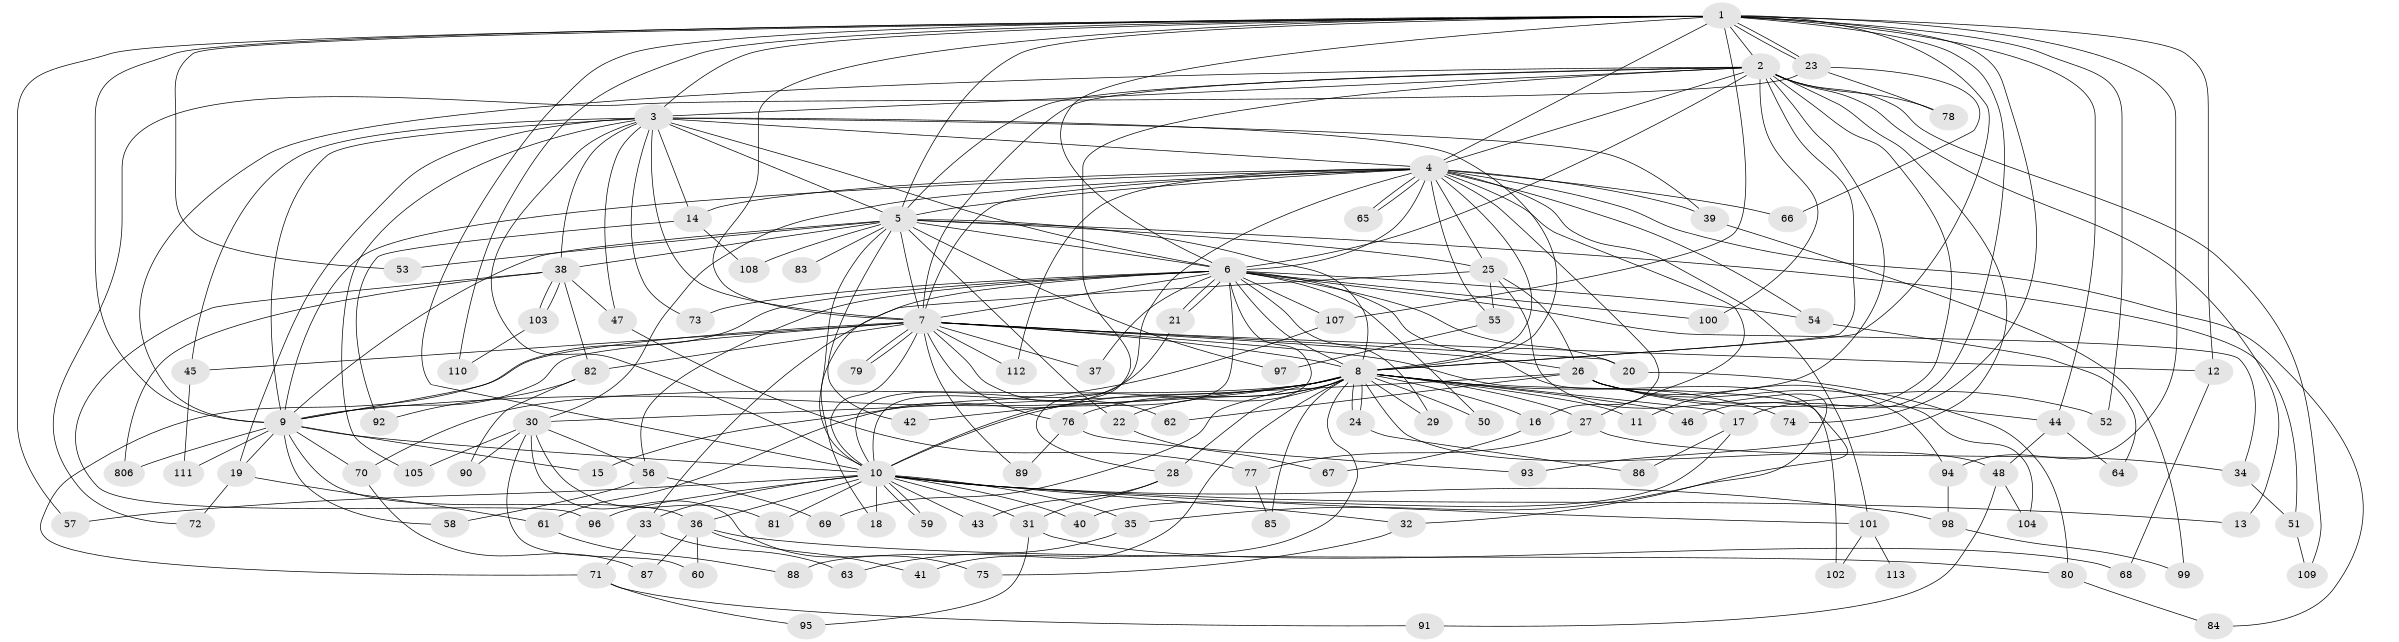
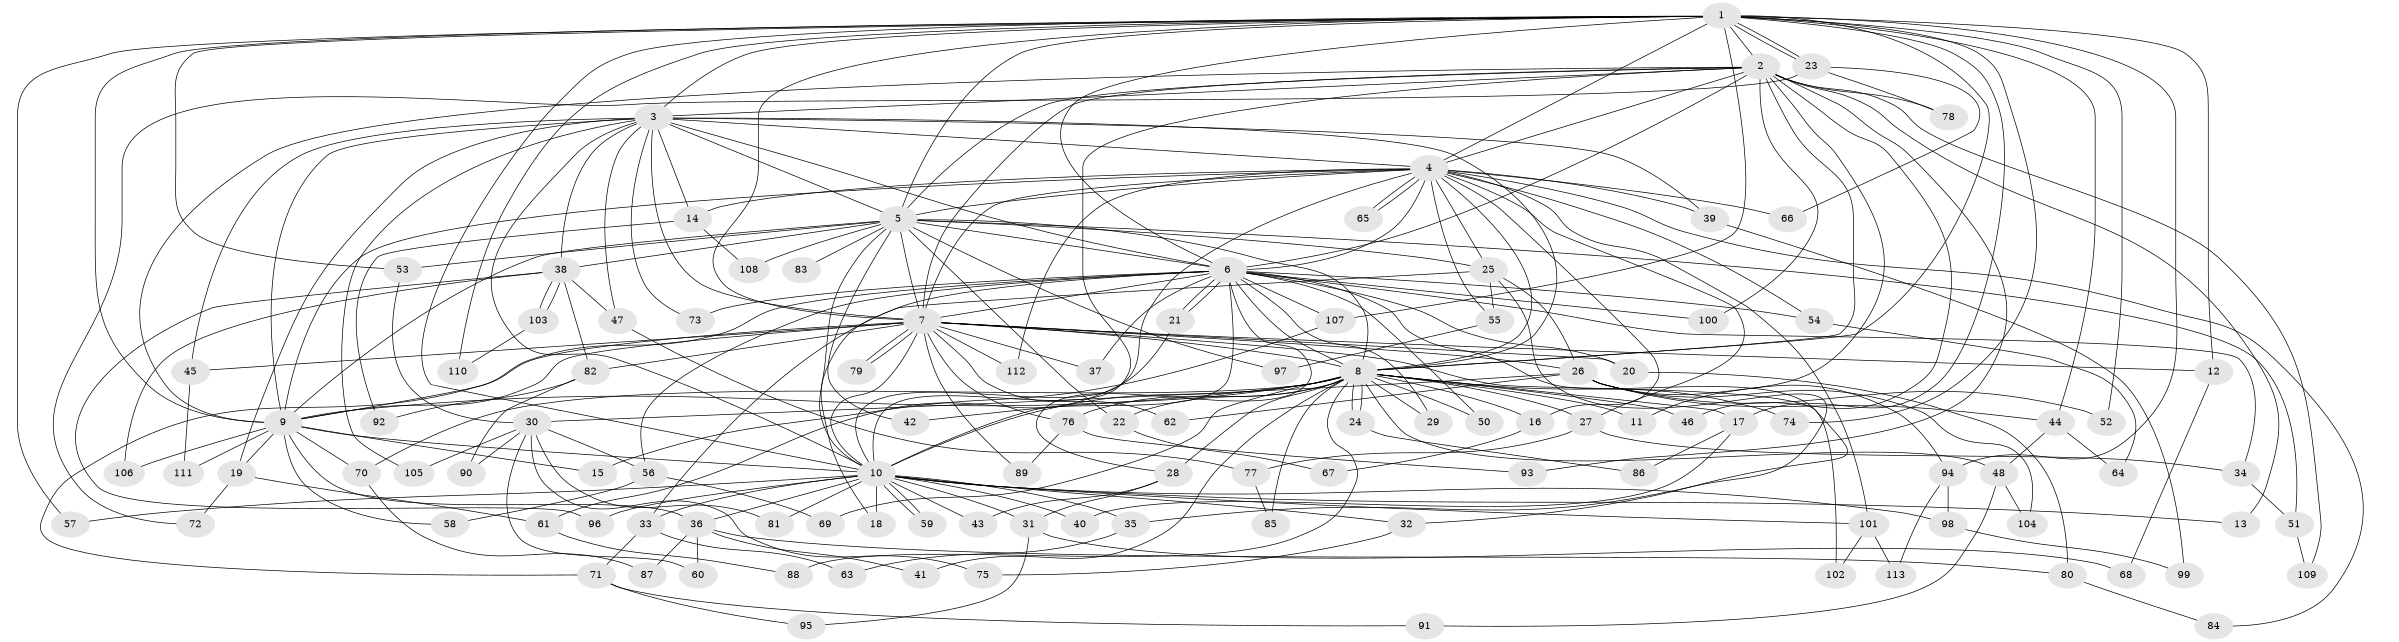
(940, 197) -> (411, 388)
(124, 474) -> (124, 474)
none -> (1917, 523)
